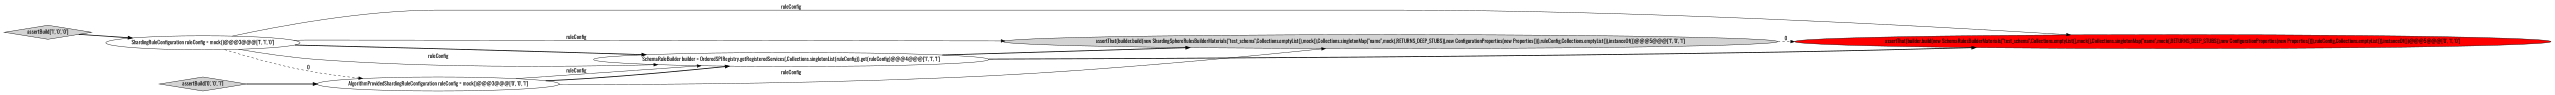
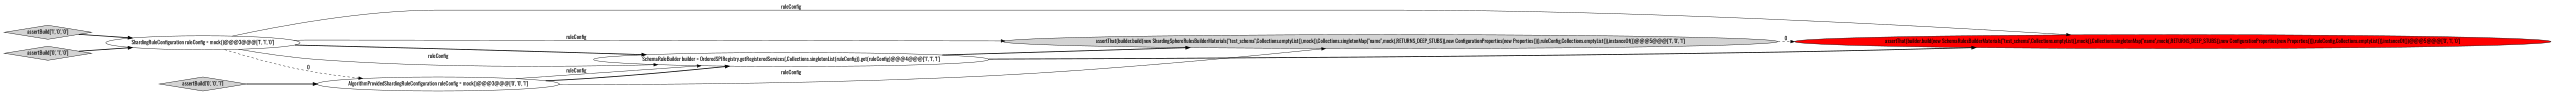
none -> (48, 53)
